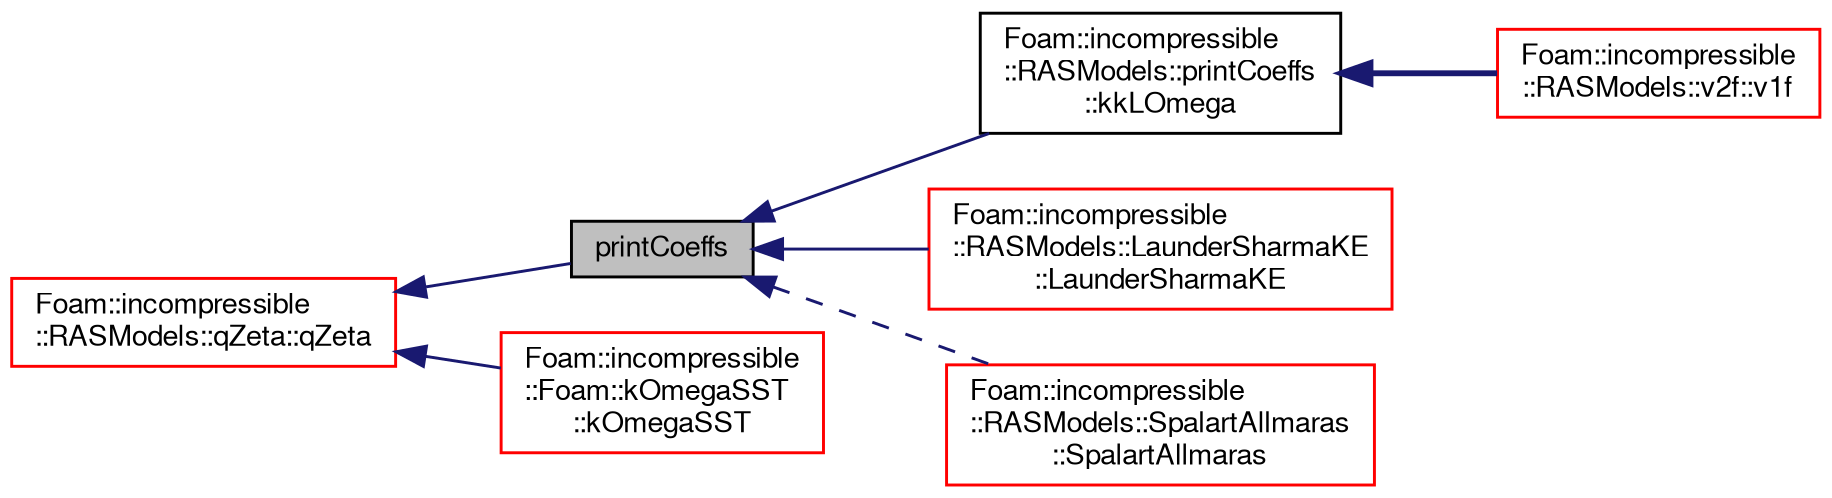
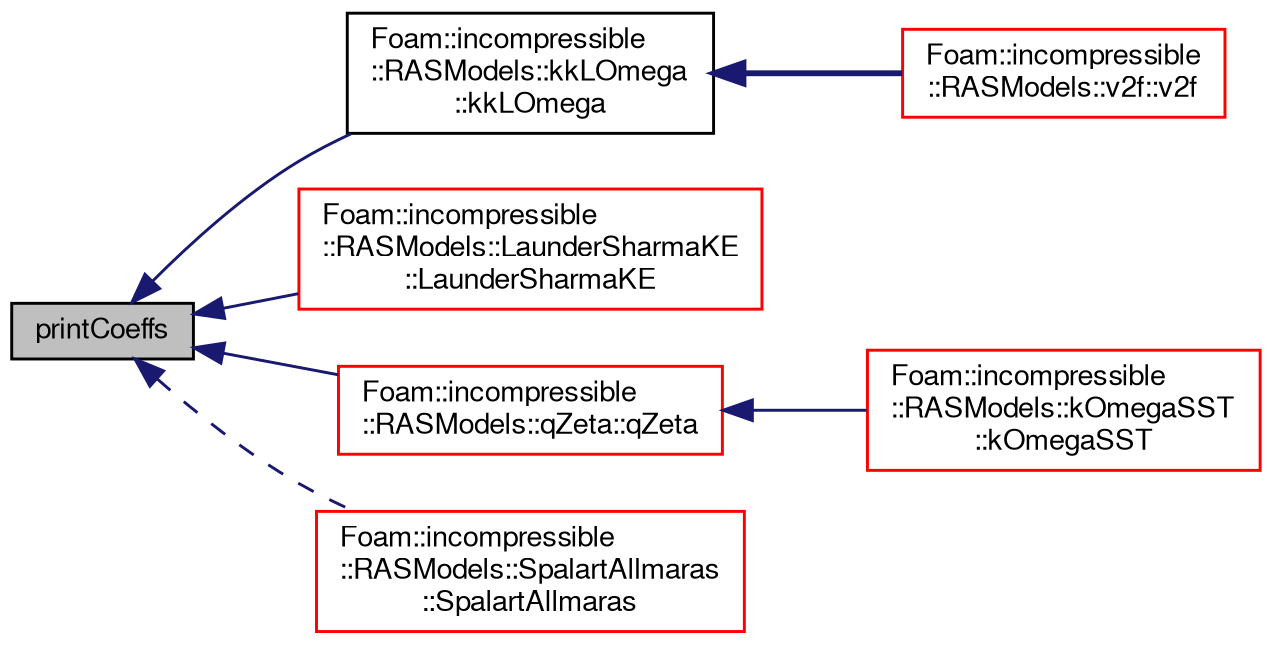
(1160, 73) -> (530, 73)
(1659, 73) -> (1064, 73)
(498, 275) -> (281, 364)
(662, 393) -> (1064, 410)
